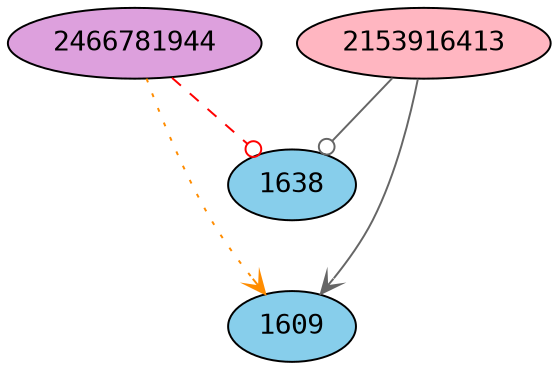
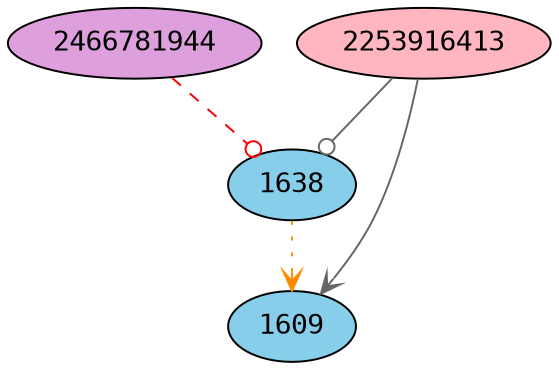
(424, 43) -> (424, 43)
(191, 183) -> (292, 246)
